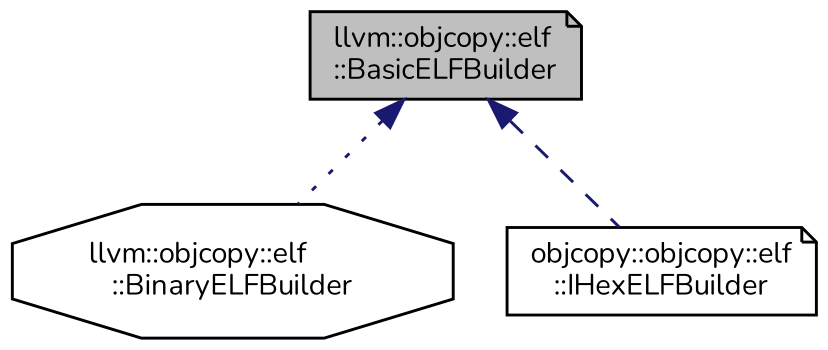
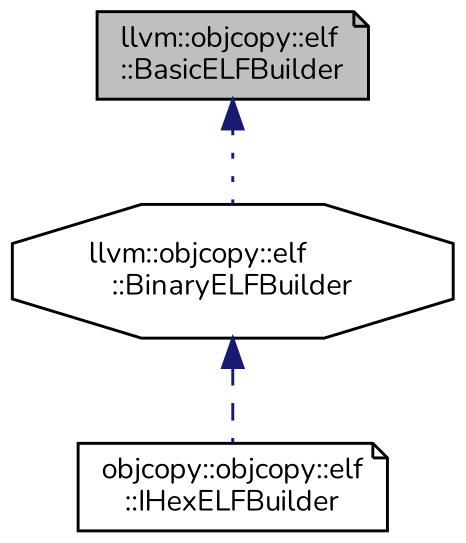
(565, 174) -> (233, 405)
